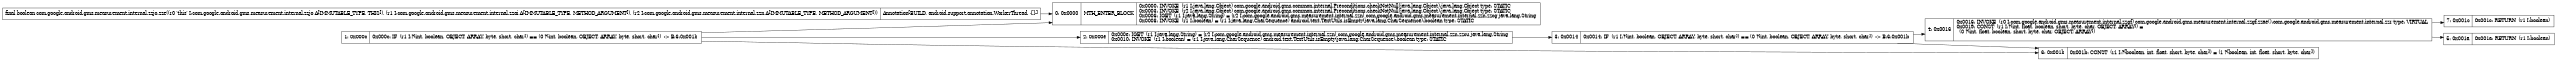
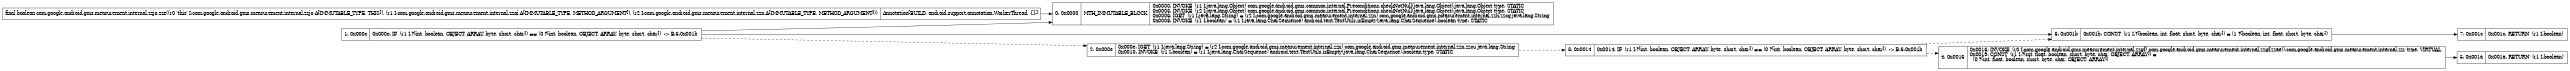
(1109, 14) -> (1115, 14)
(2436, 23) -> (2393, 34)
(1918, 34) -> (1931, 53)
(889, 37) -> (893, 42)
(1530, 37) -> (1540, 50)
(1966, 46) -> (1981, 42)
